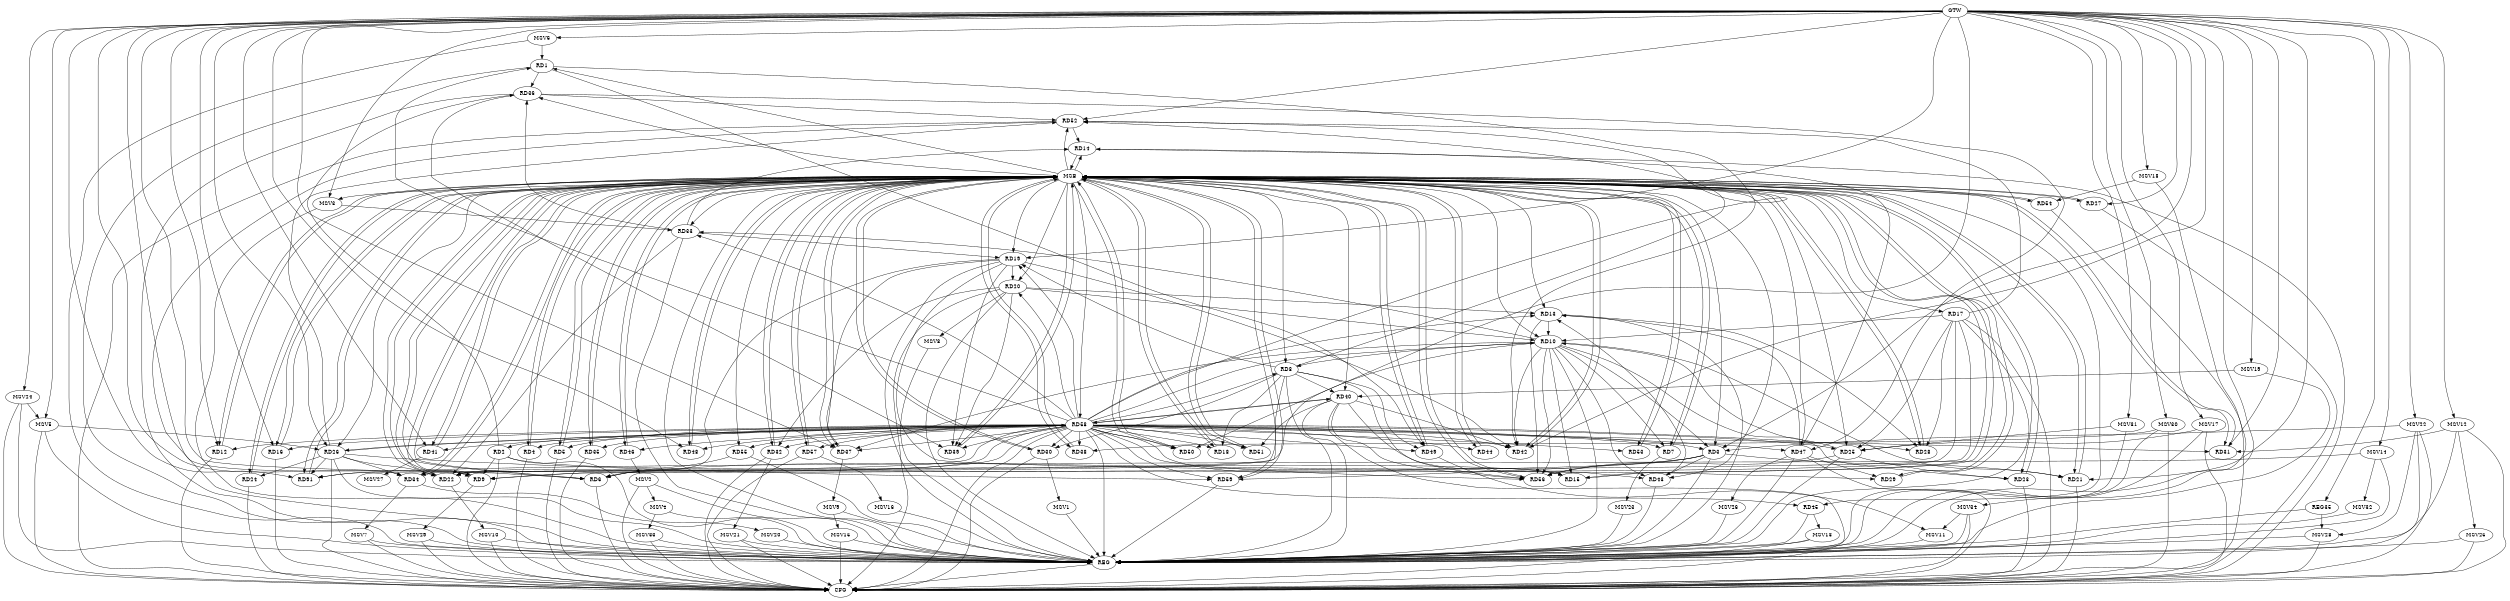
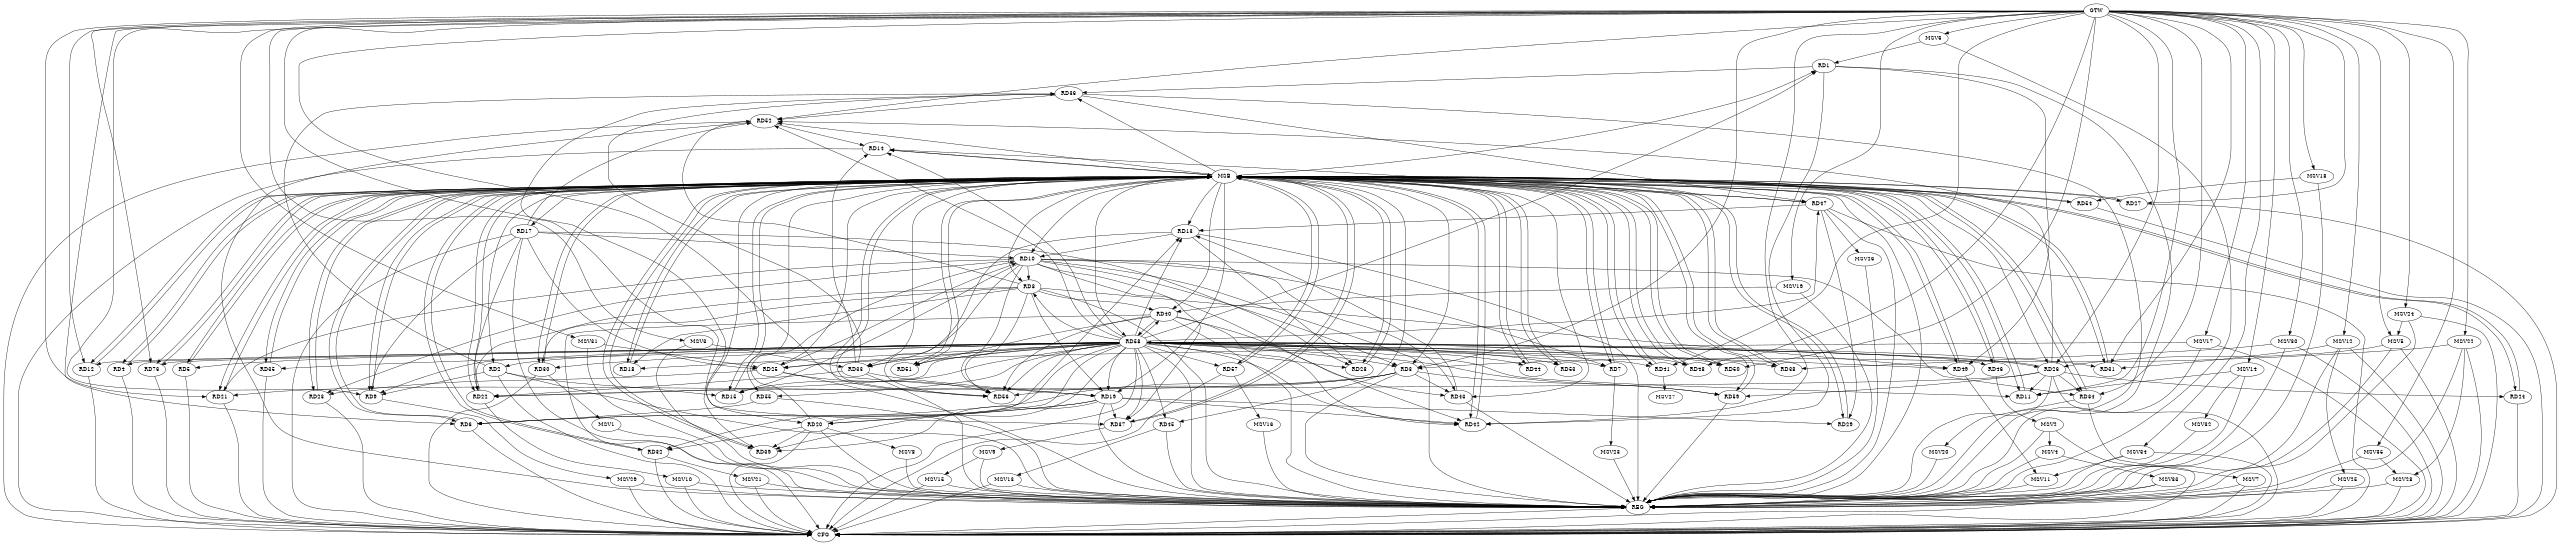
(699, 183) -> (786, 185)
(1306, 358) -> (1031, 230)
(276, 452) -> (152, 370)
(306, 480) -> (2024, 397)
(2322, 508) -> (2374, 452)
